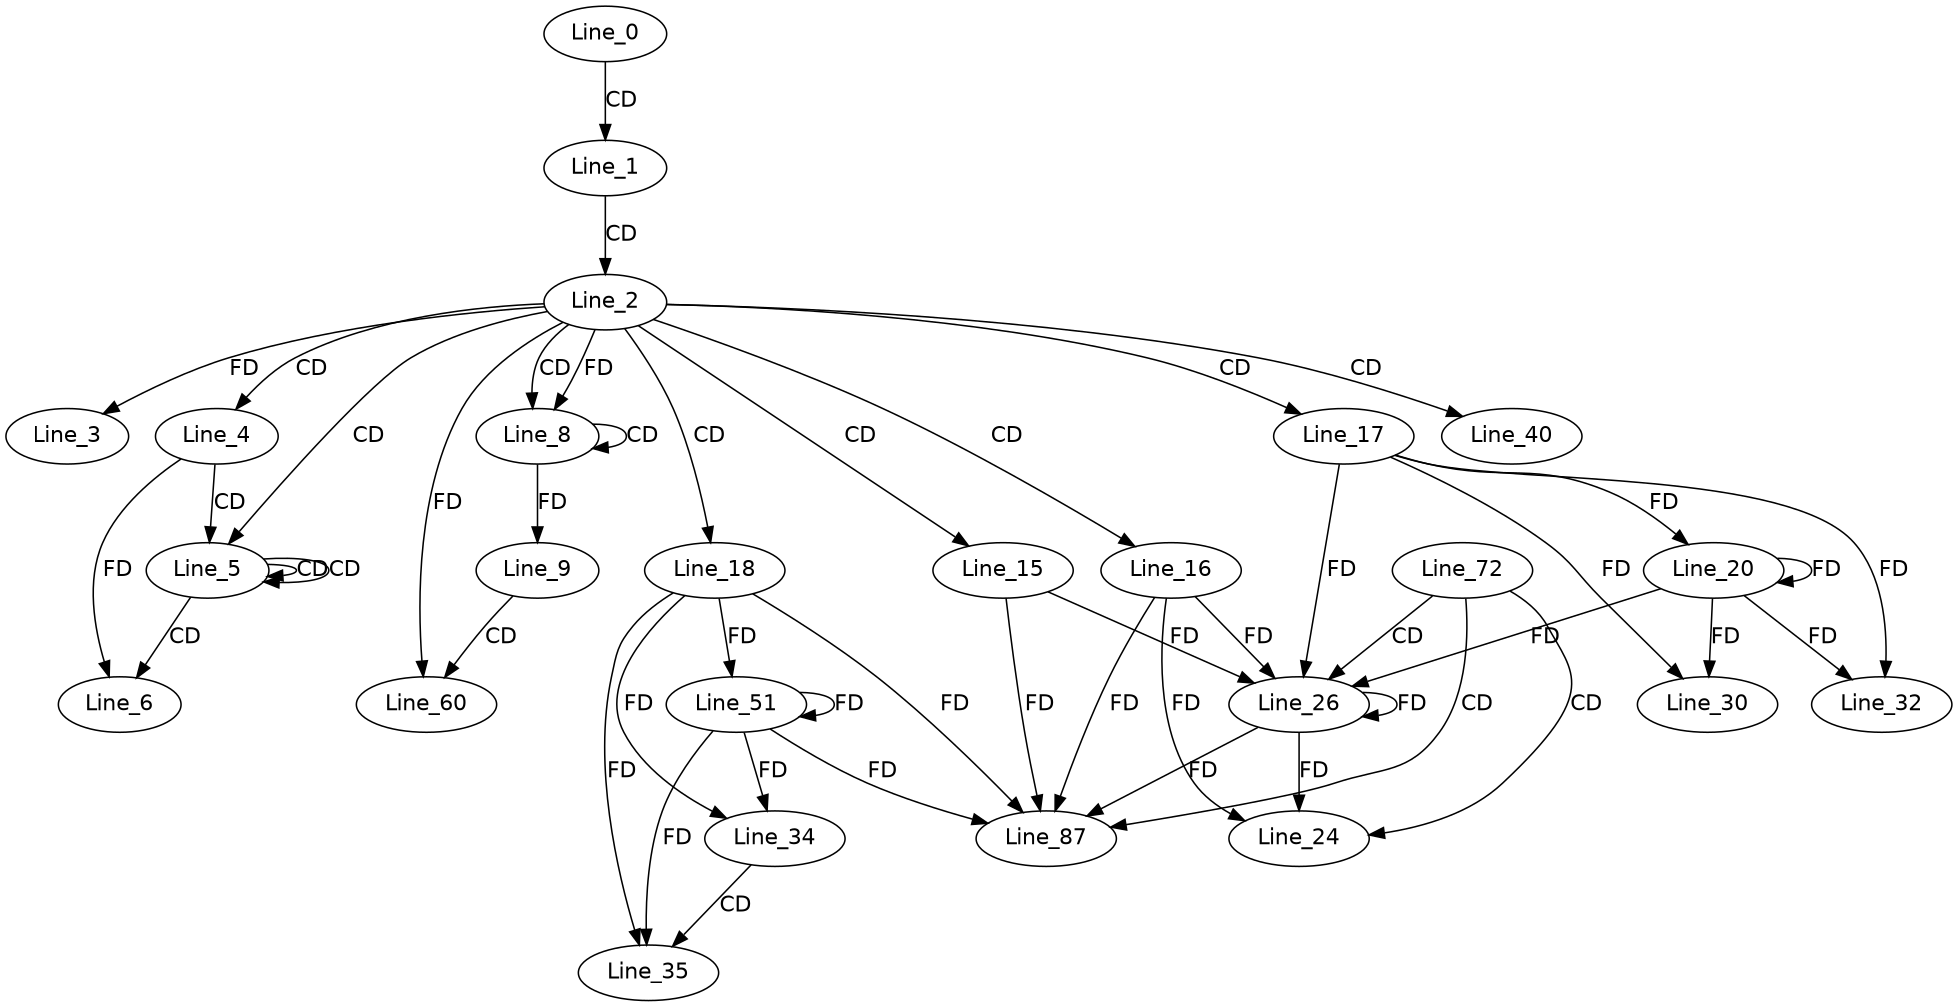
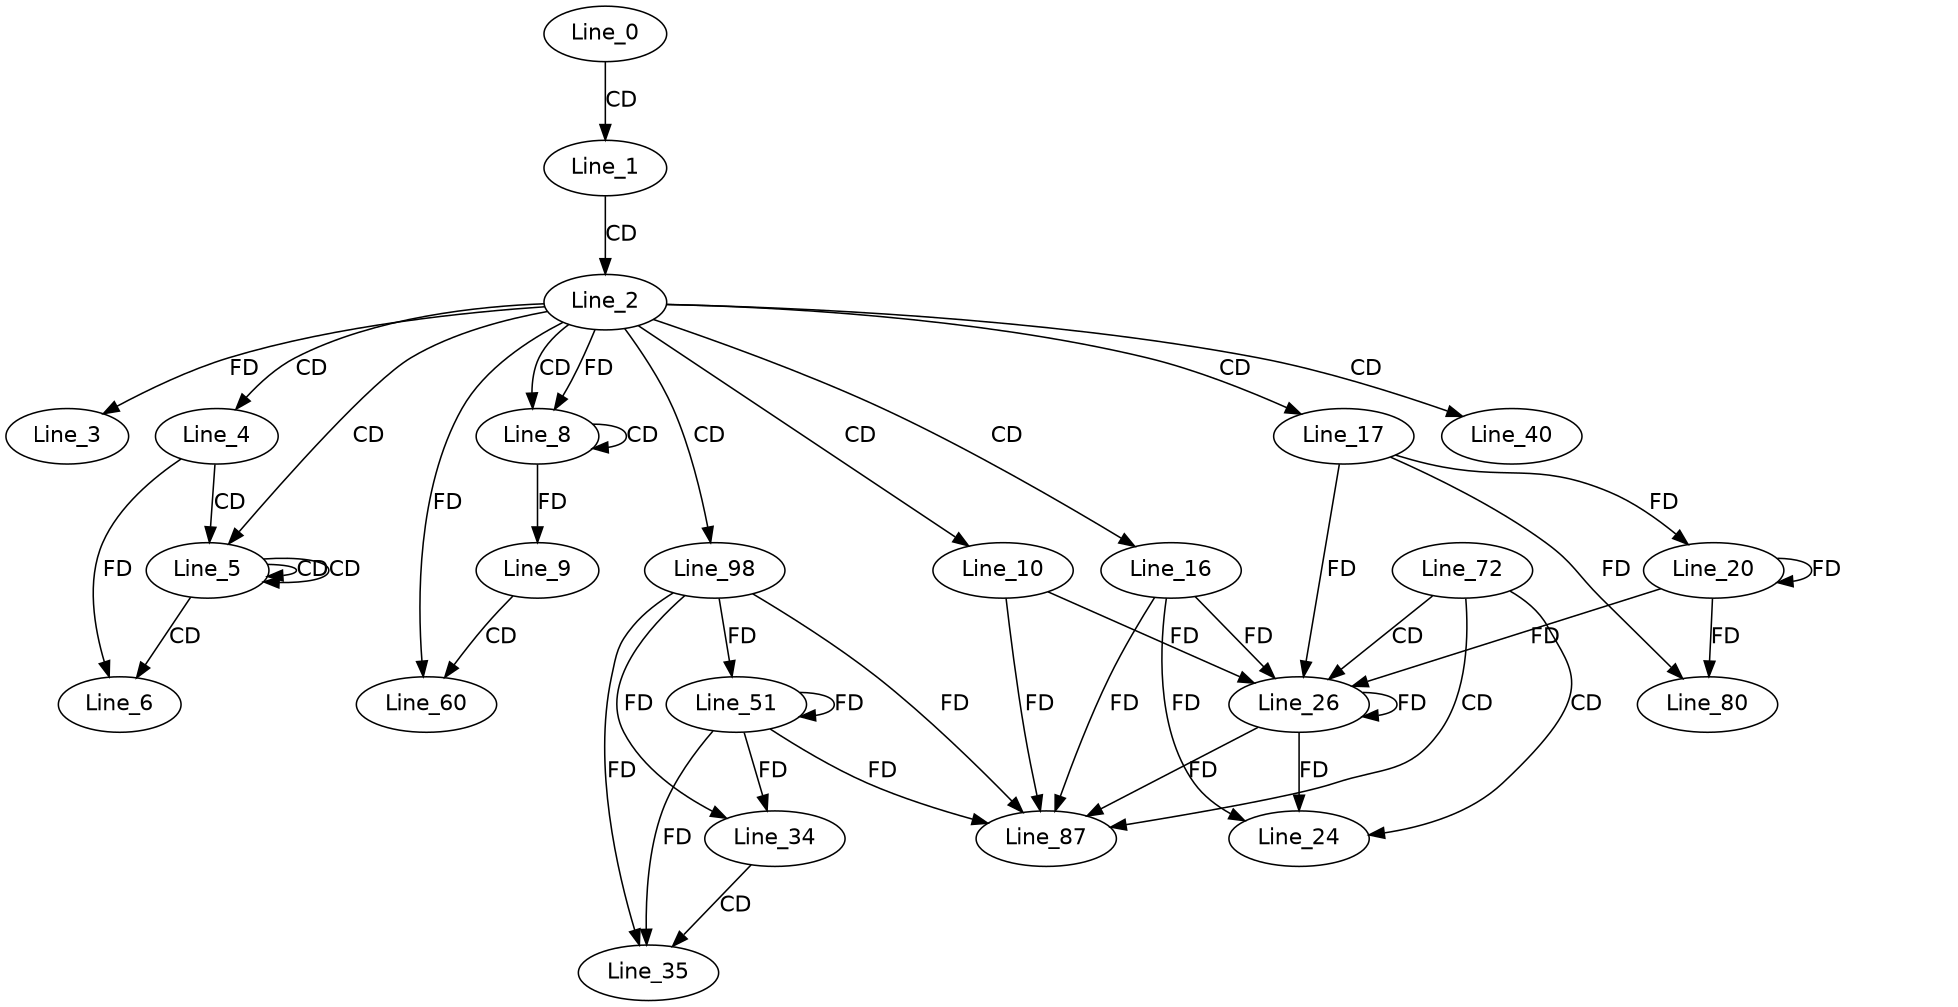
(715, 570) -> (715, 570)
(1003, 570) -> (1003, 570)
(1708, 705) -> (1708, 705)
(1882, 705) -> none
